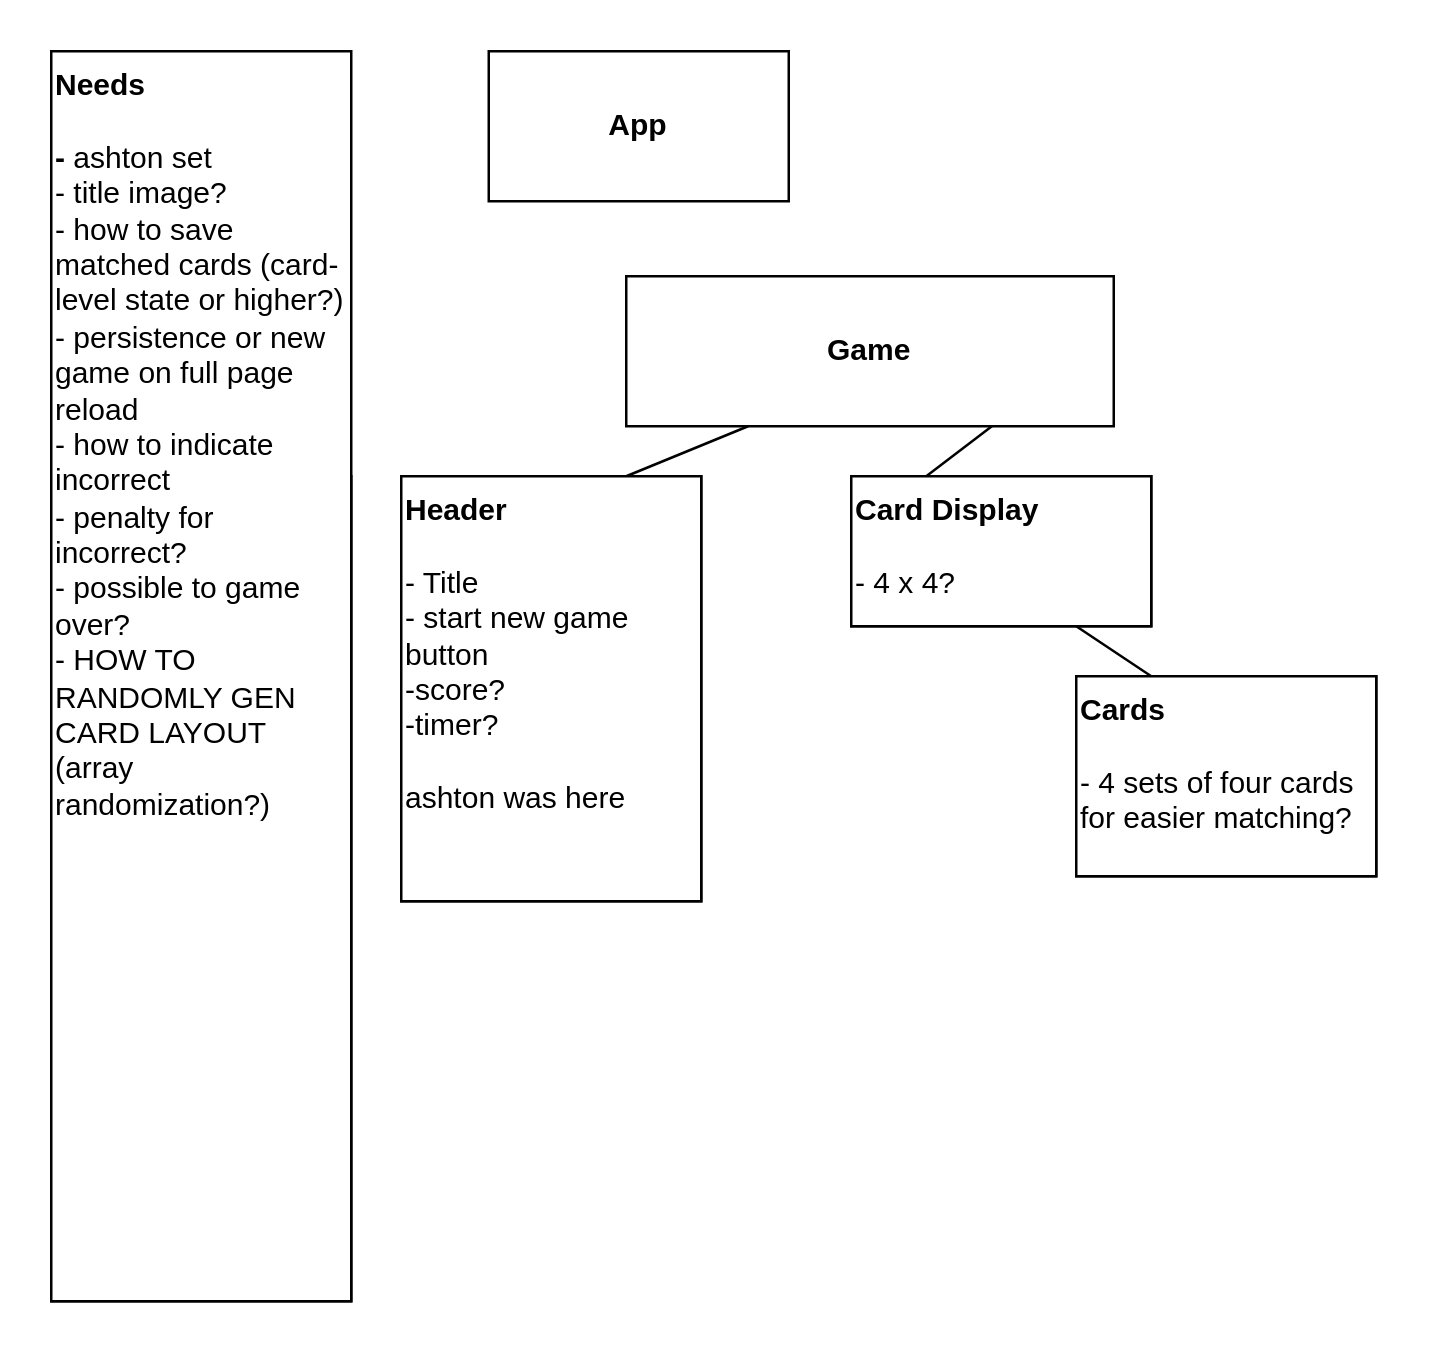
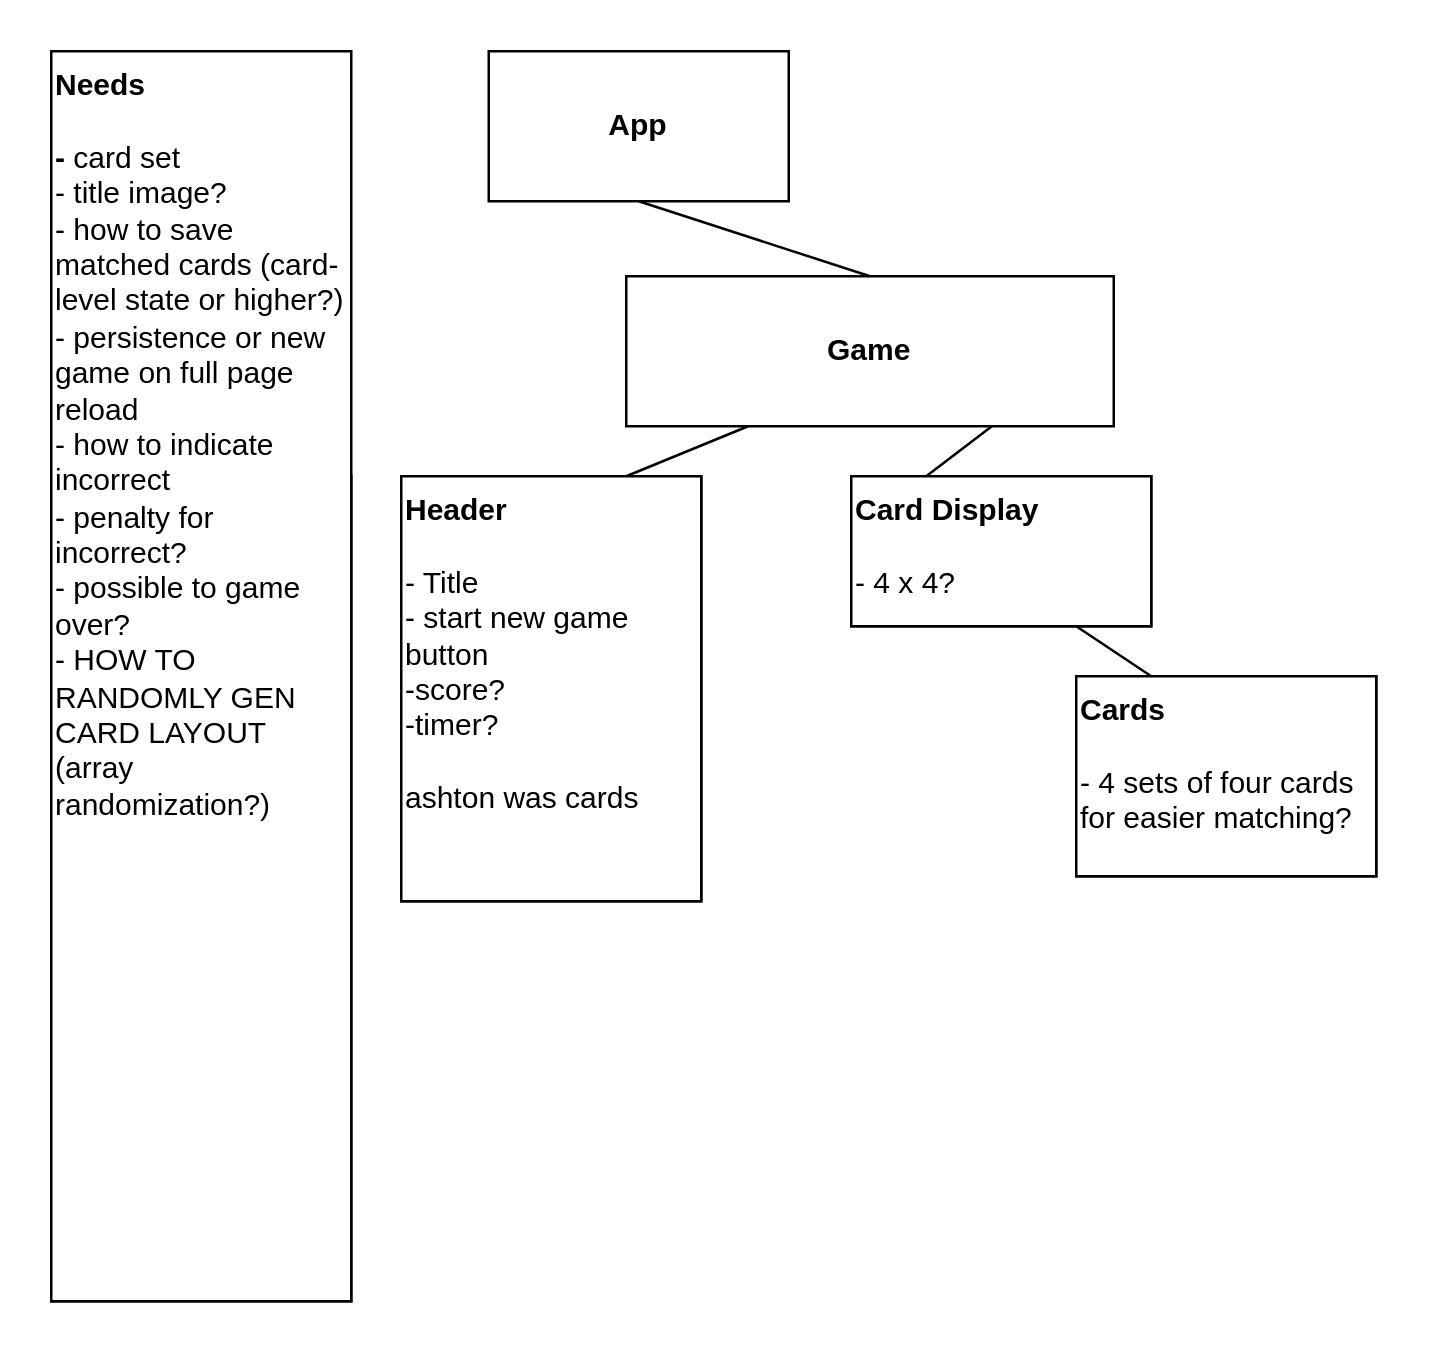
none -> (755, 239)
(204, 411) -> (204, 411)
(554, 620) -> (554, 620)
